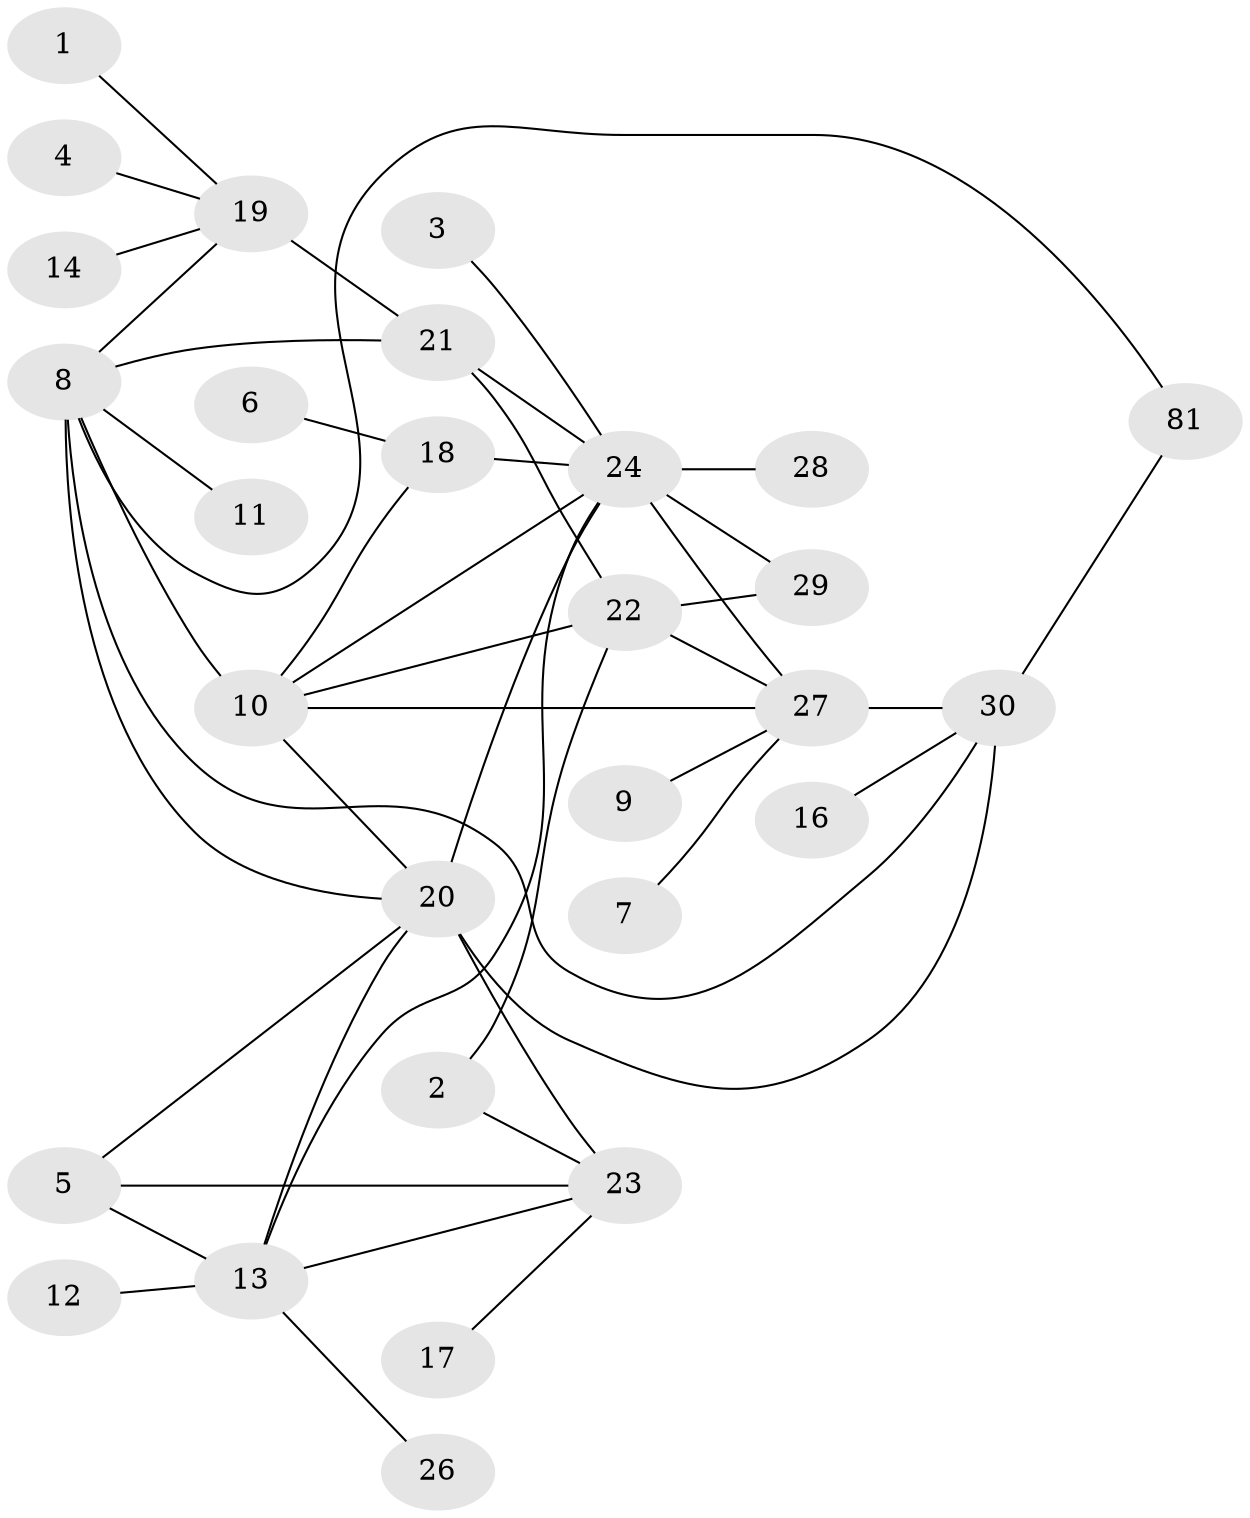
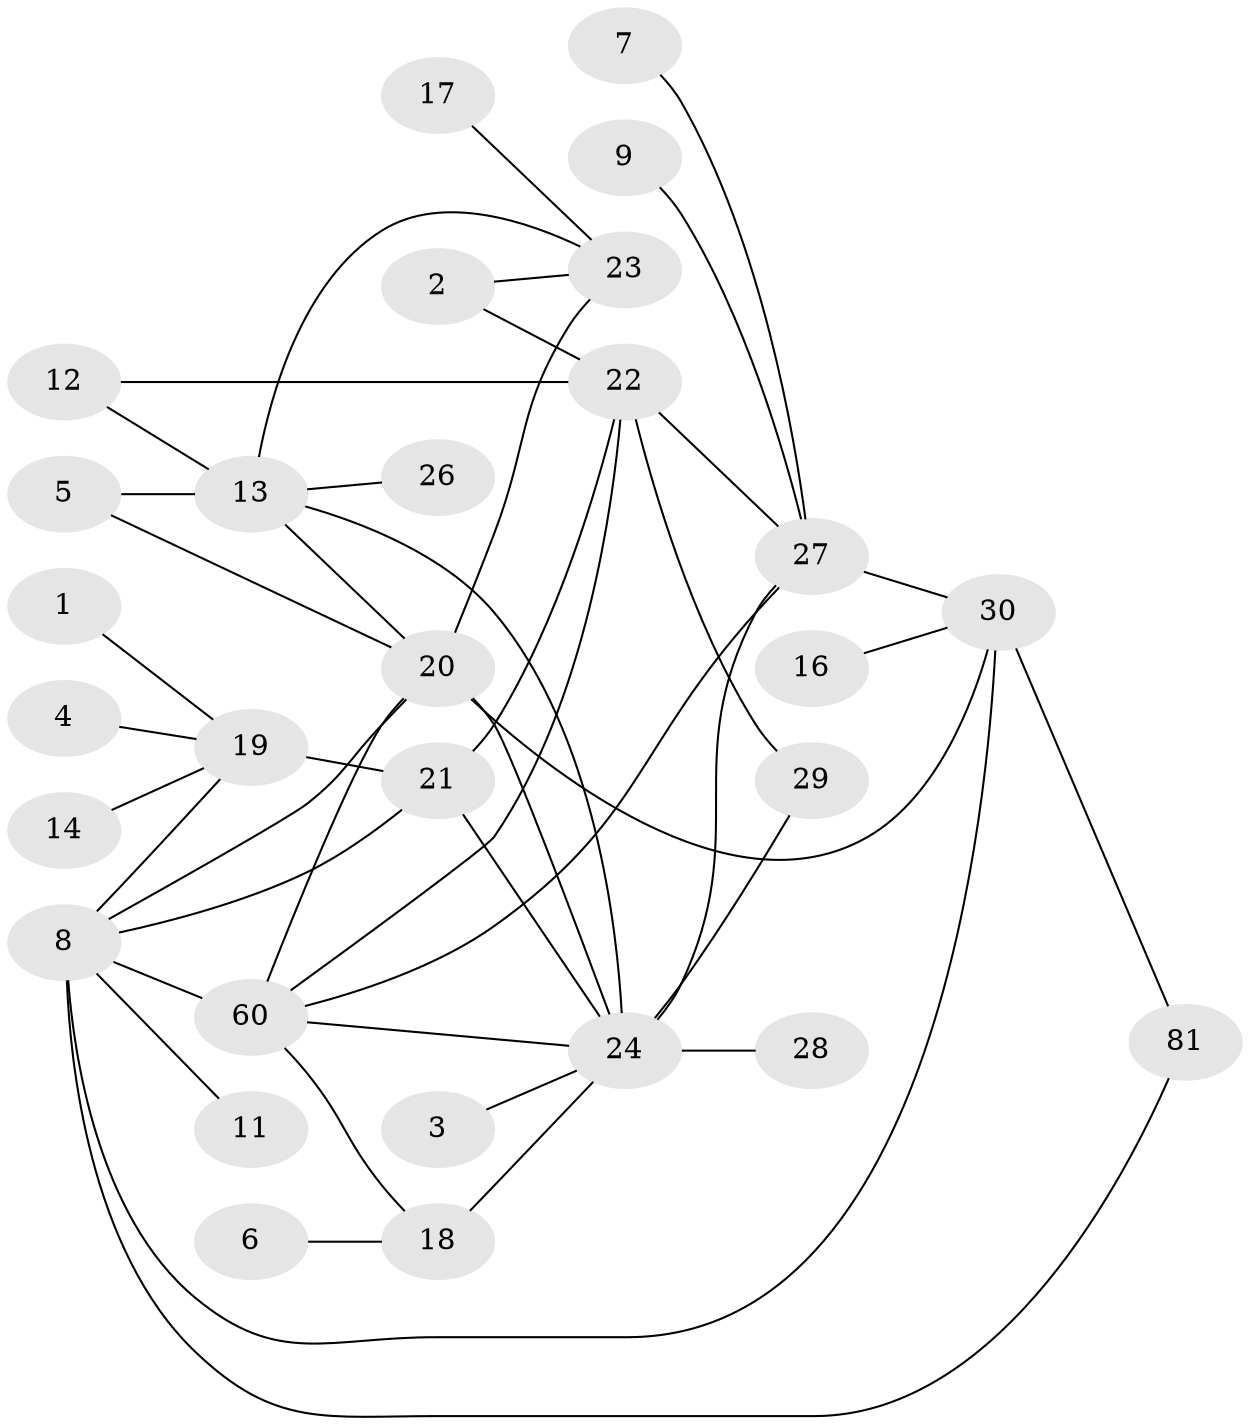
none -> (345, 382)
(251, 708) -> (251, 1017)
(345, 1186) -> none
